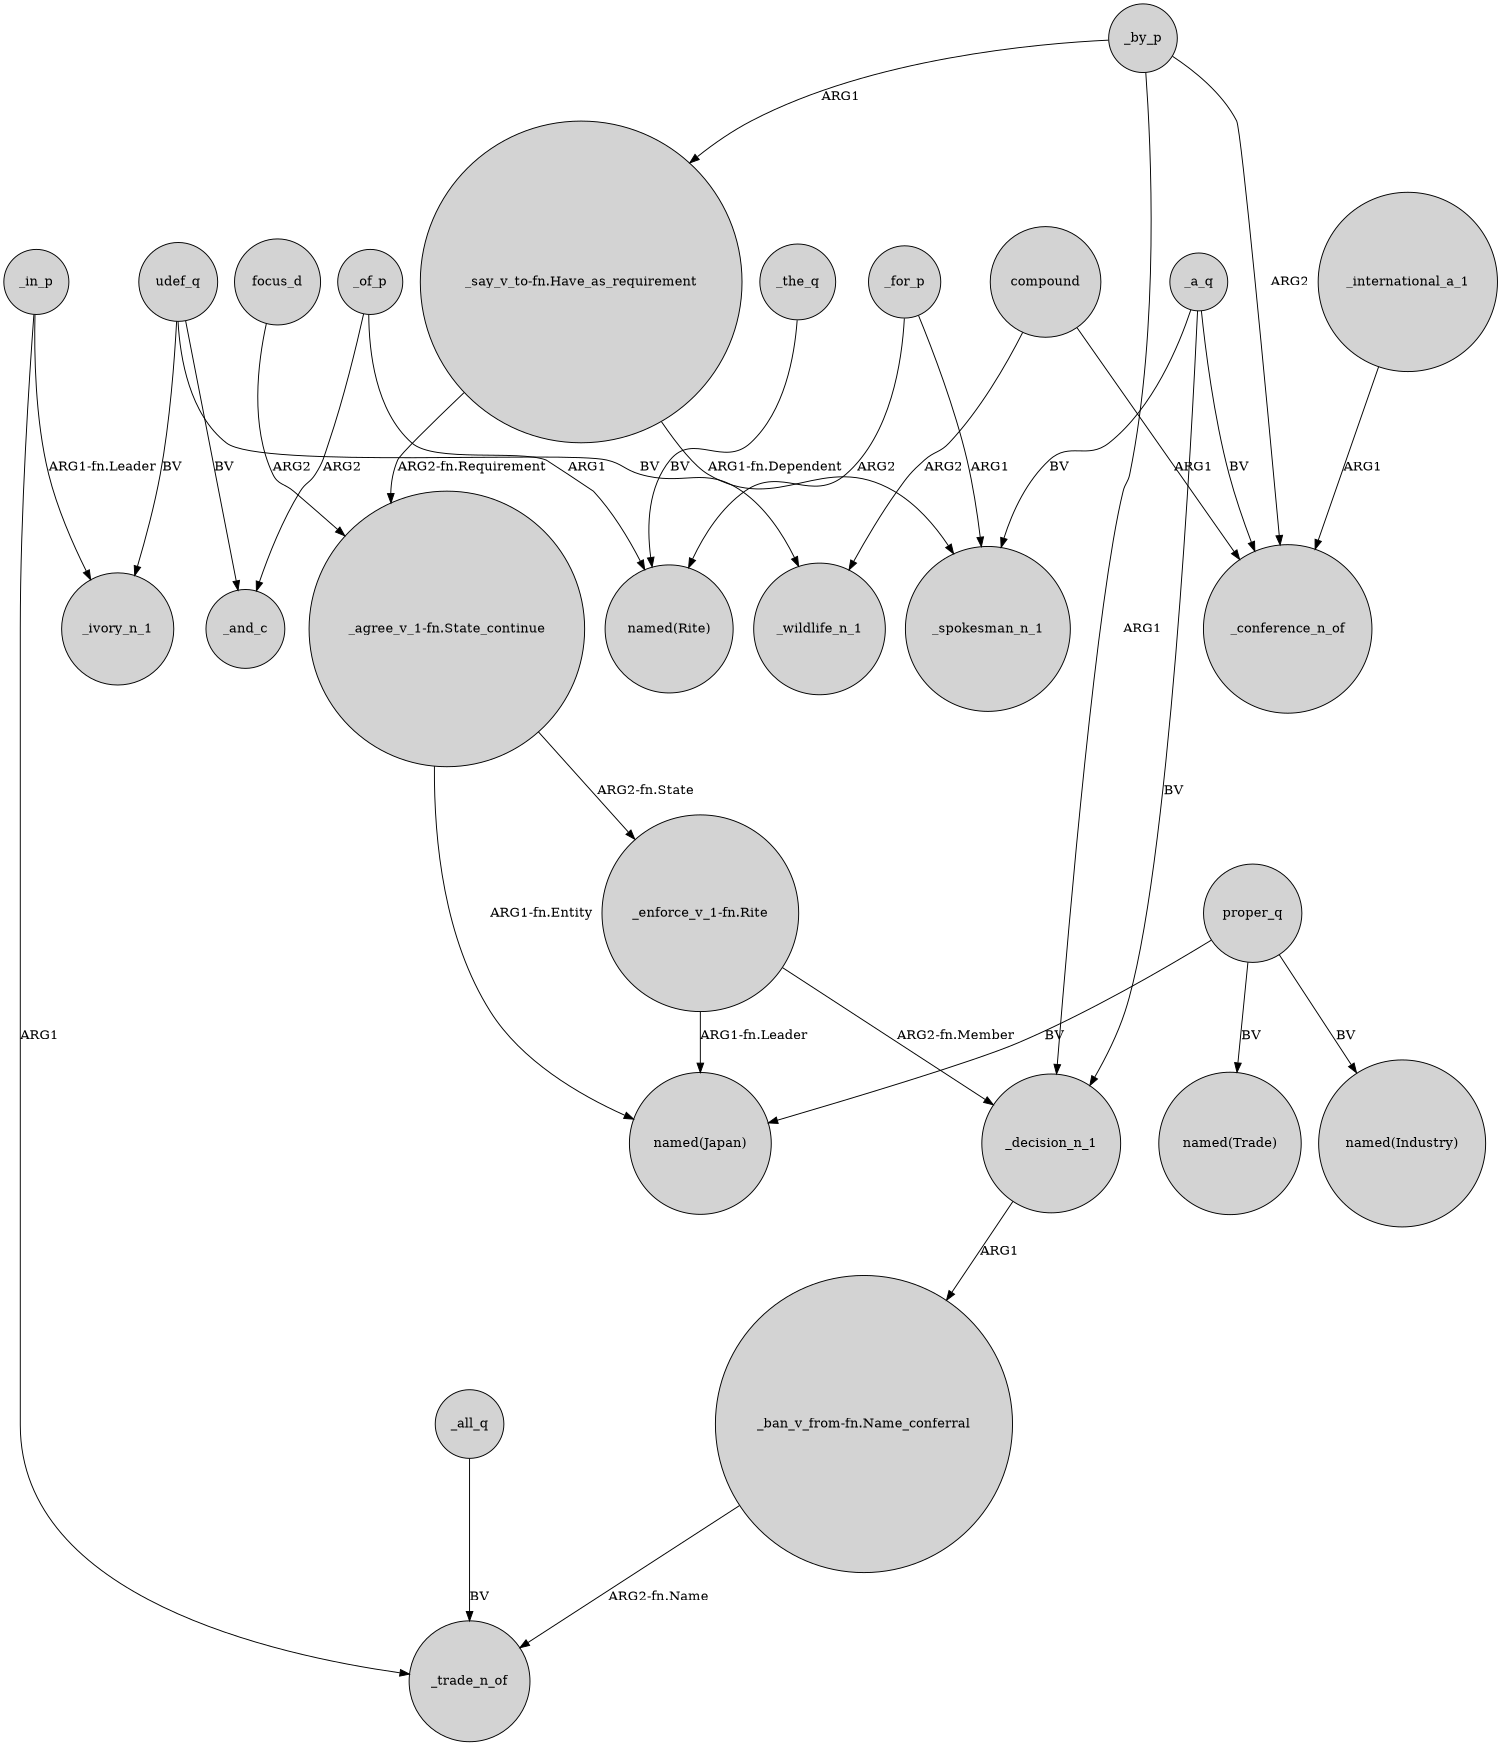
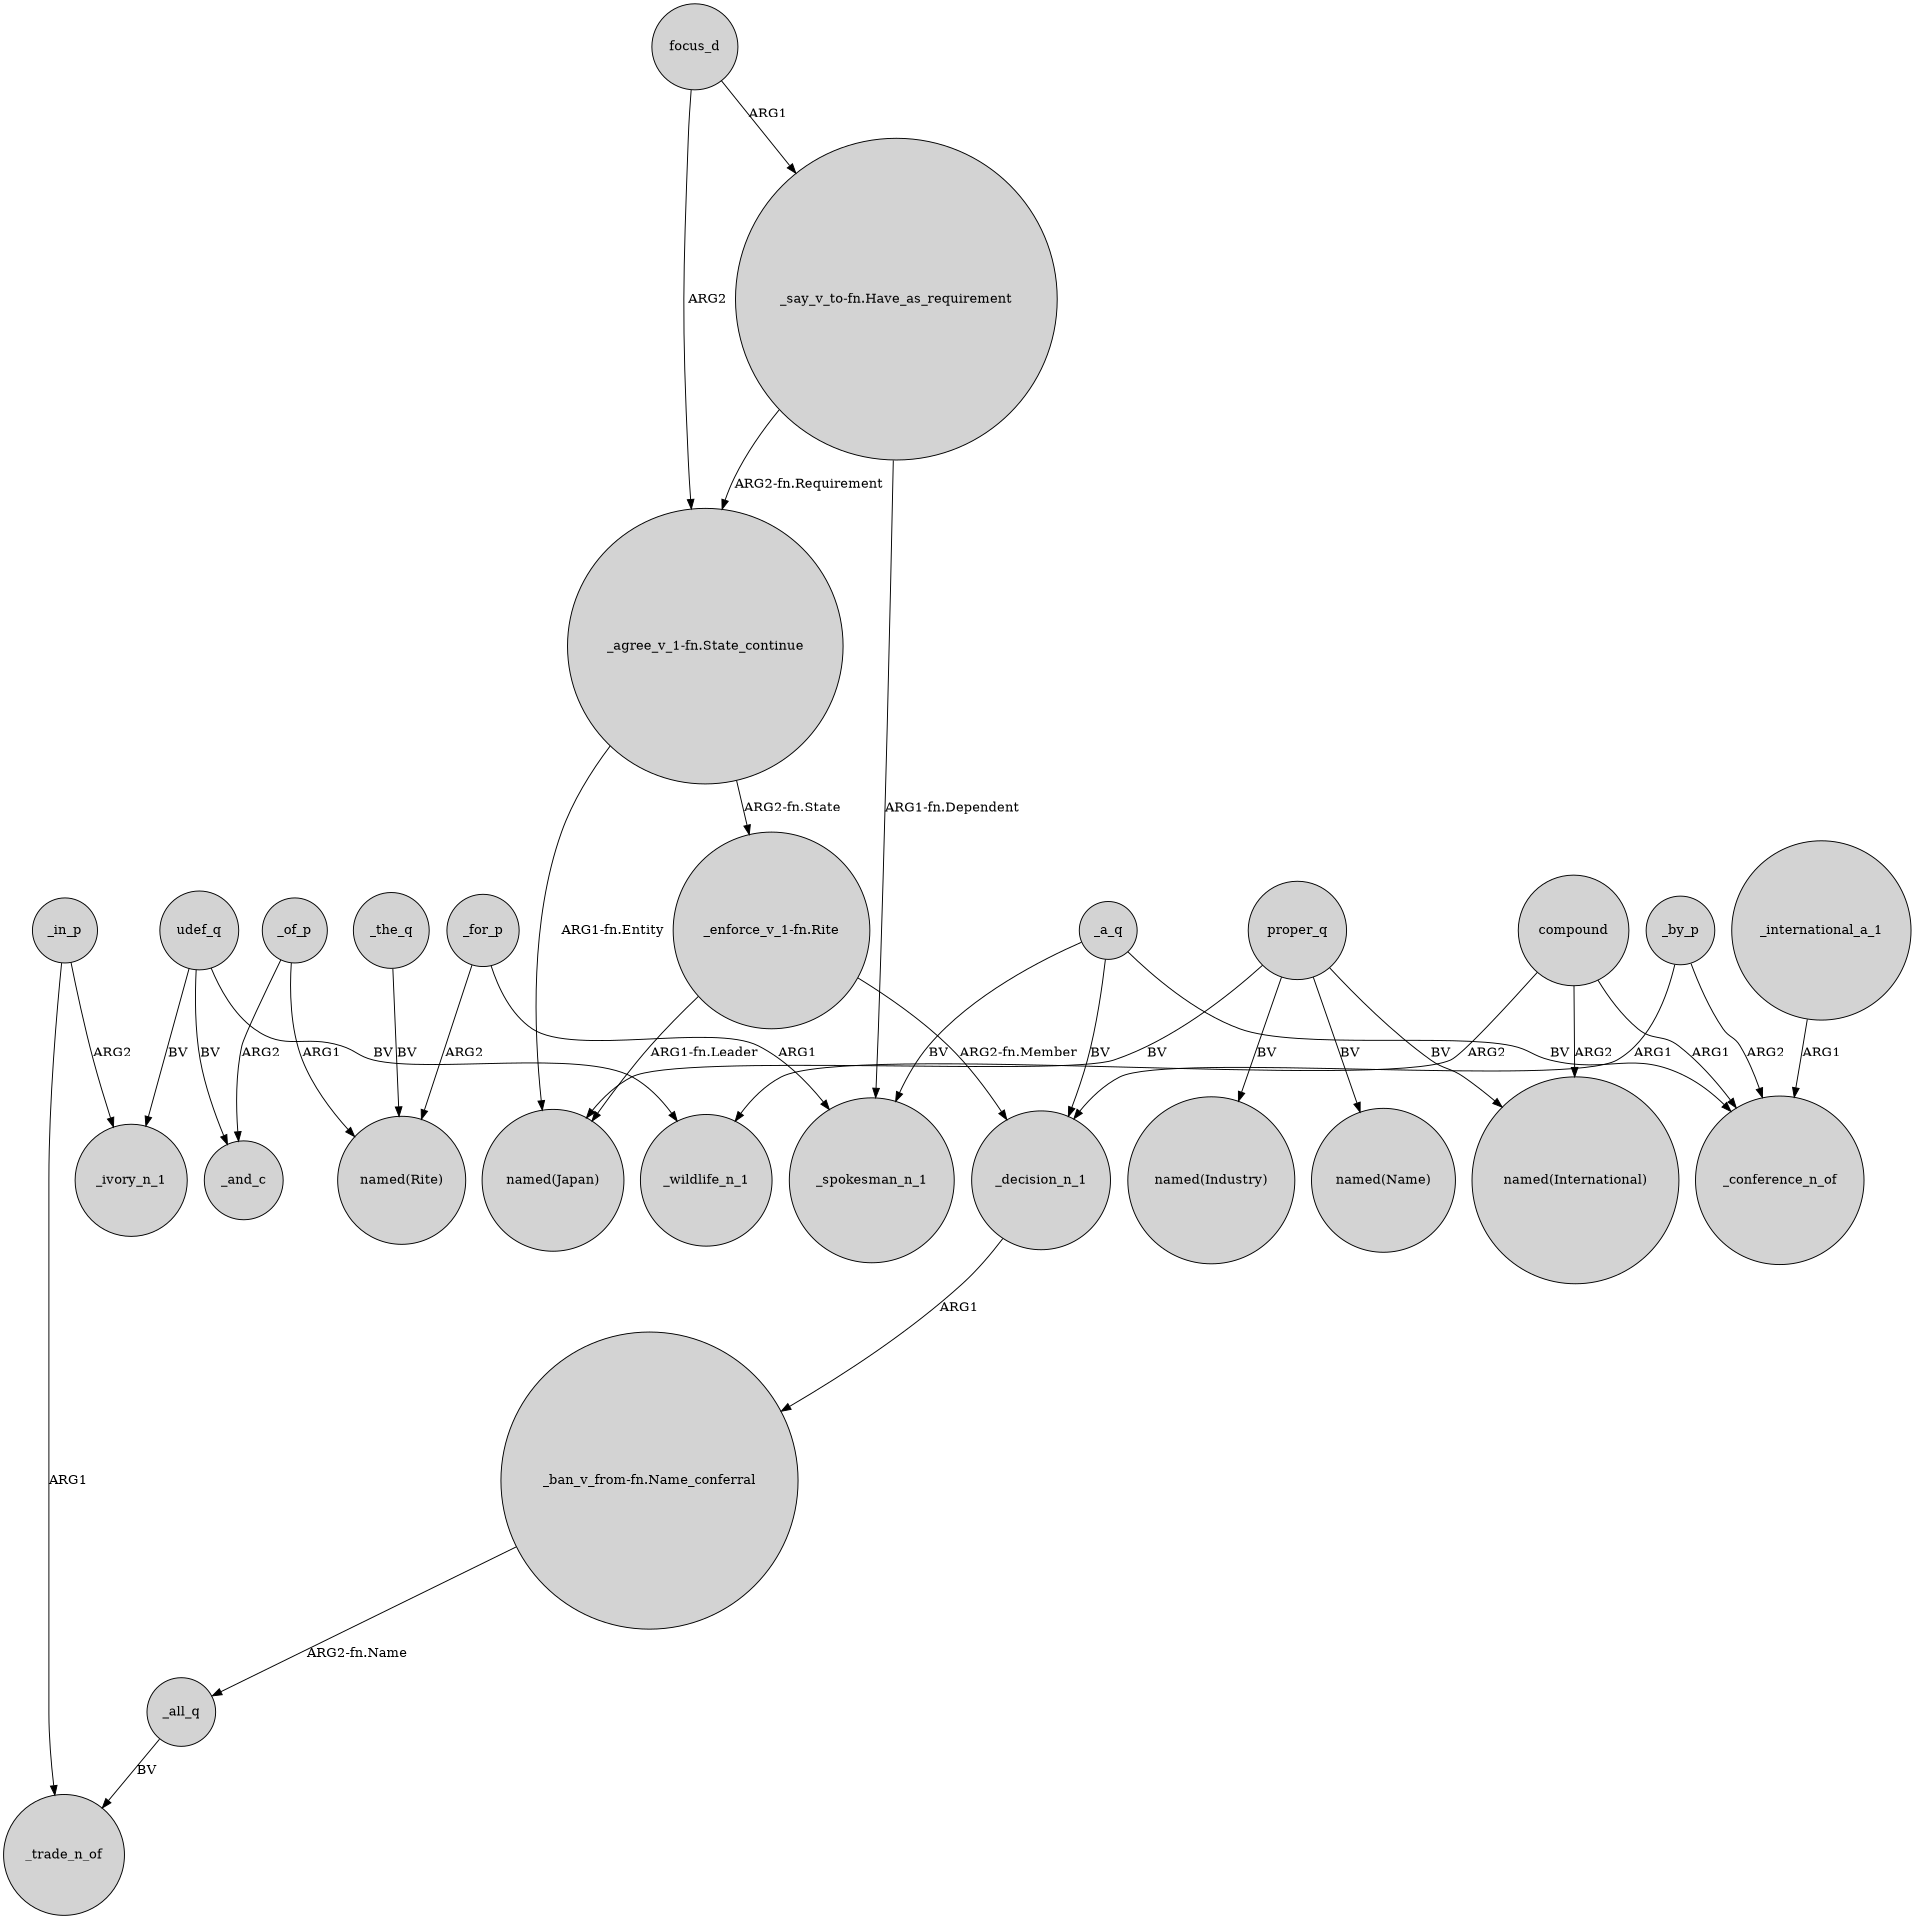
(894, 70) -> (756, 123)
(103, 467) -> (113, 1053)
(1230, 1143) -> (1383, 1180)
none -> (1575, 1180)
(634, 1574) -> (369, 1619)
